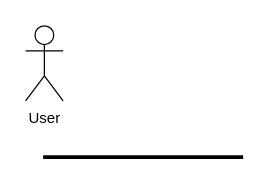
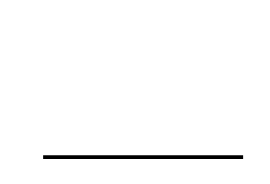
(44, 63) -> none
